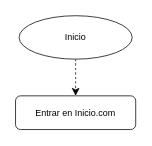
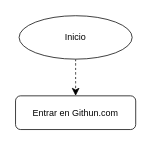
(76, 113) -> (76, 113)
